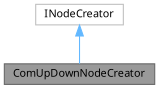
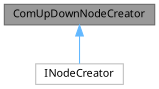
(80, 50) -> (80, 50)
